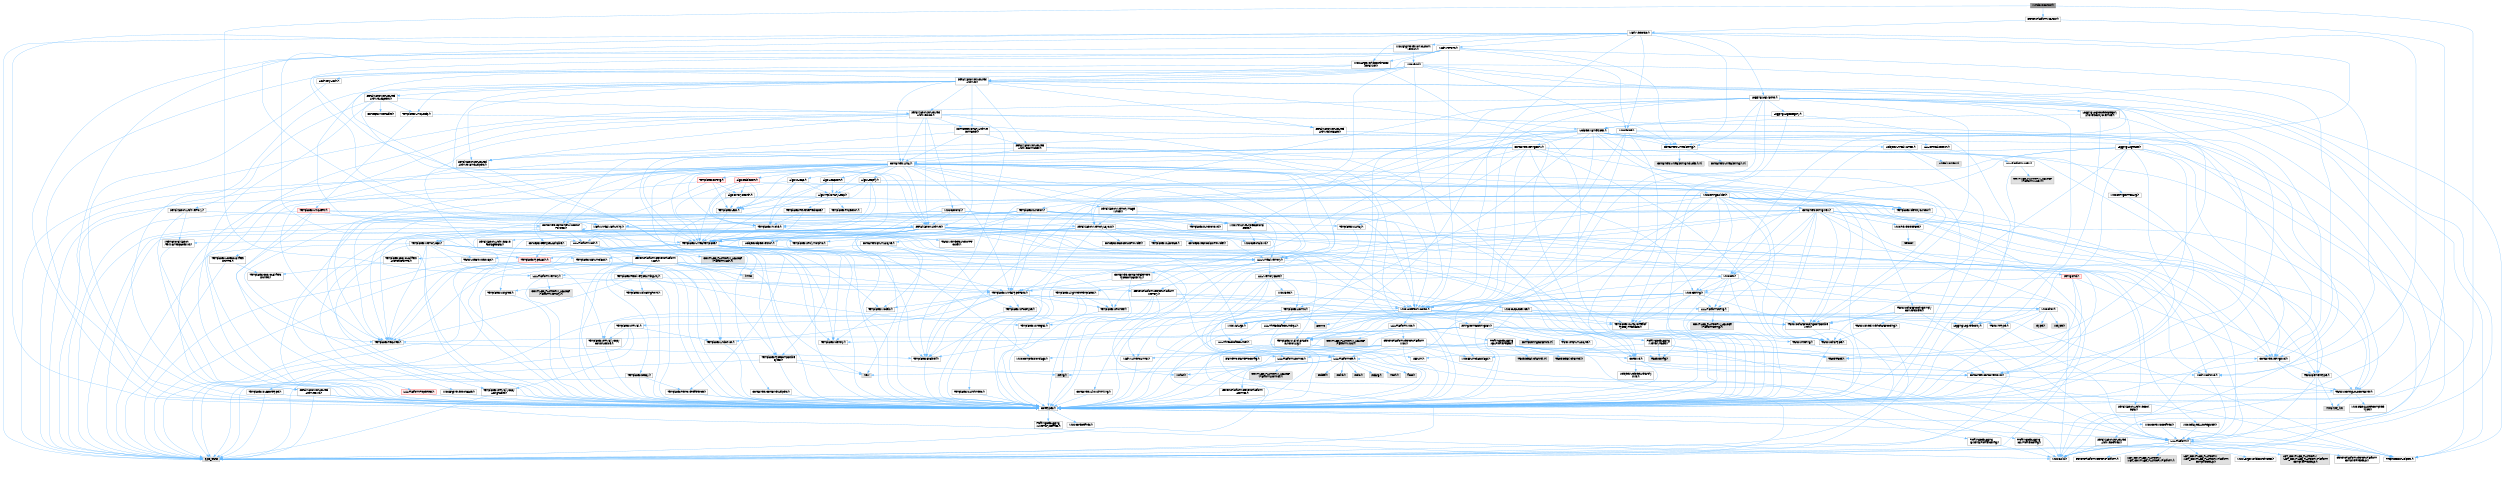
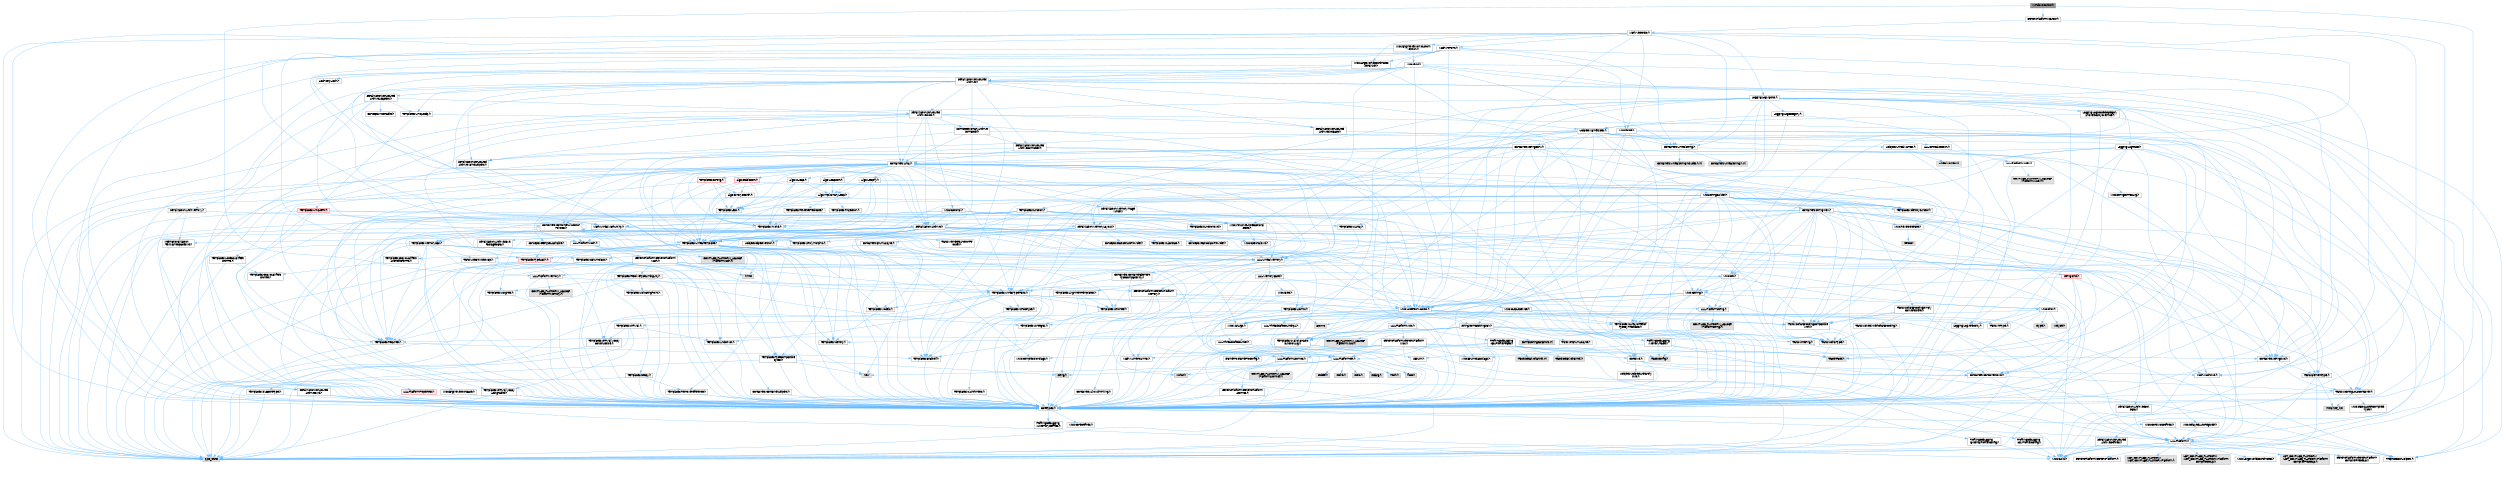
none -> (271, 381)
